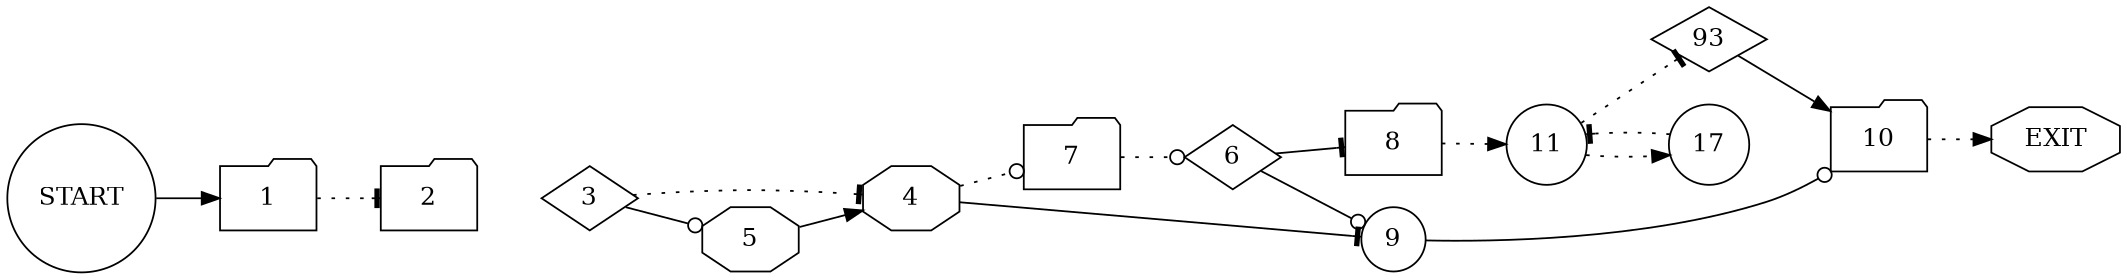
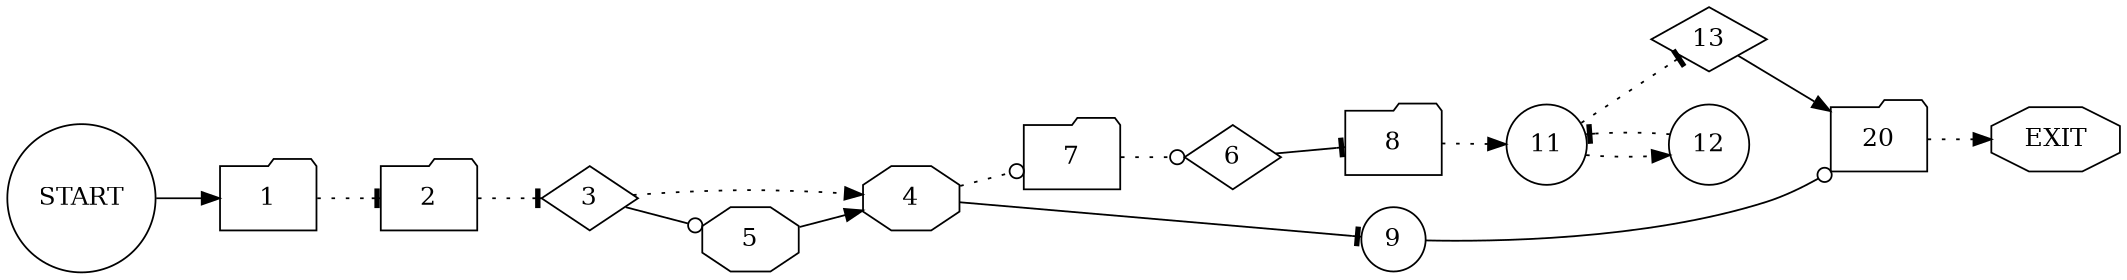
(1709, 39) -> (1709, 39)
(1879, 139) -> (1879, 139)
(1709, 145) -> (1709, 145)
(739, 190) -> (739, 190)
(1306, 195) -> none
none -> (505, 198)
